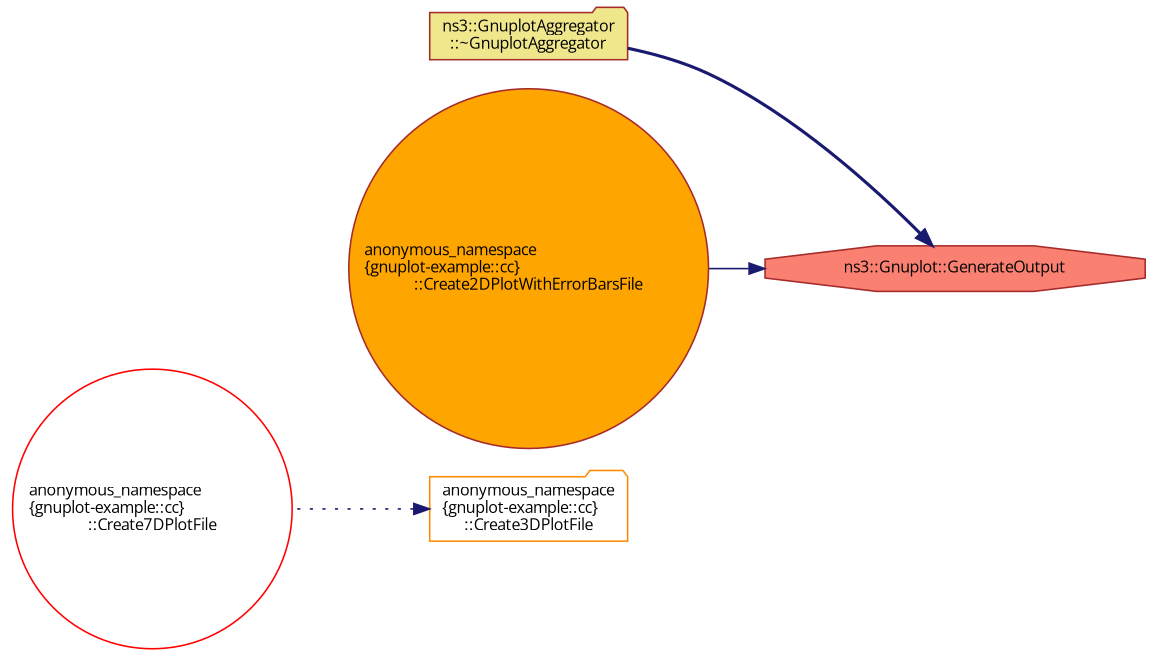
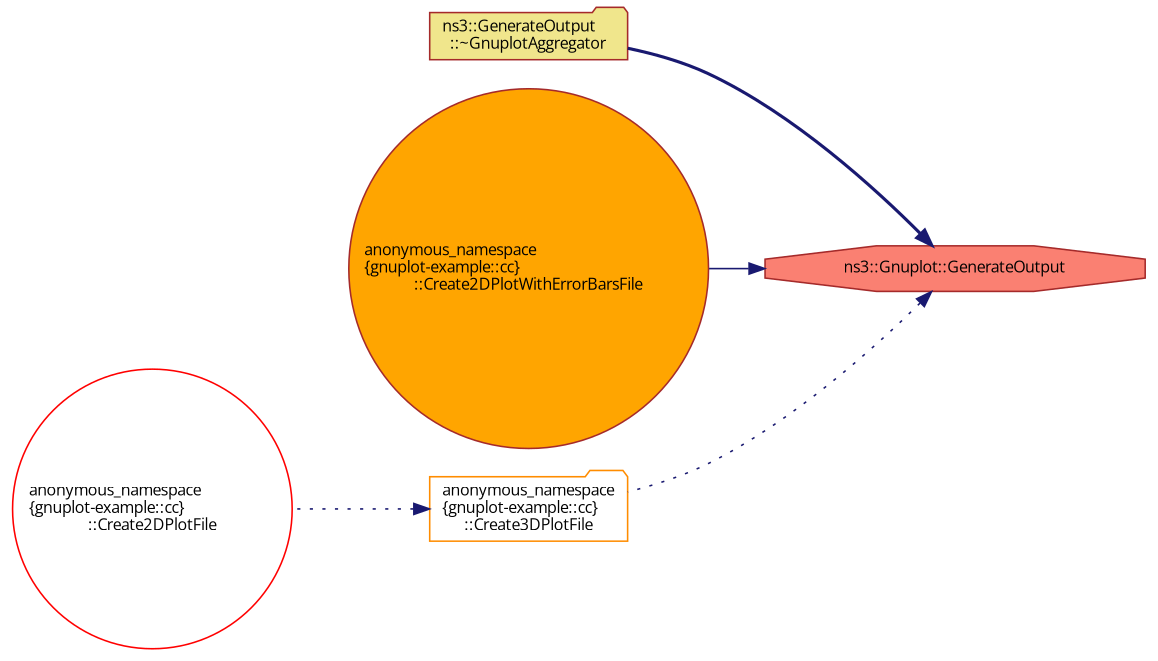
(529, 36) -> (529, 36)
none -> (786, 417)
(152, 509) -> (152, 509)
